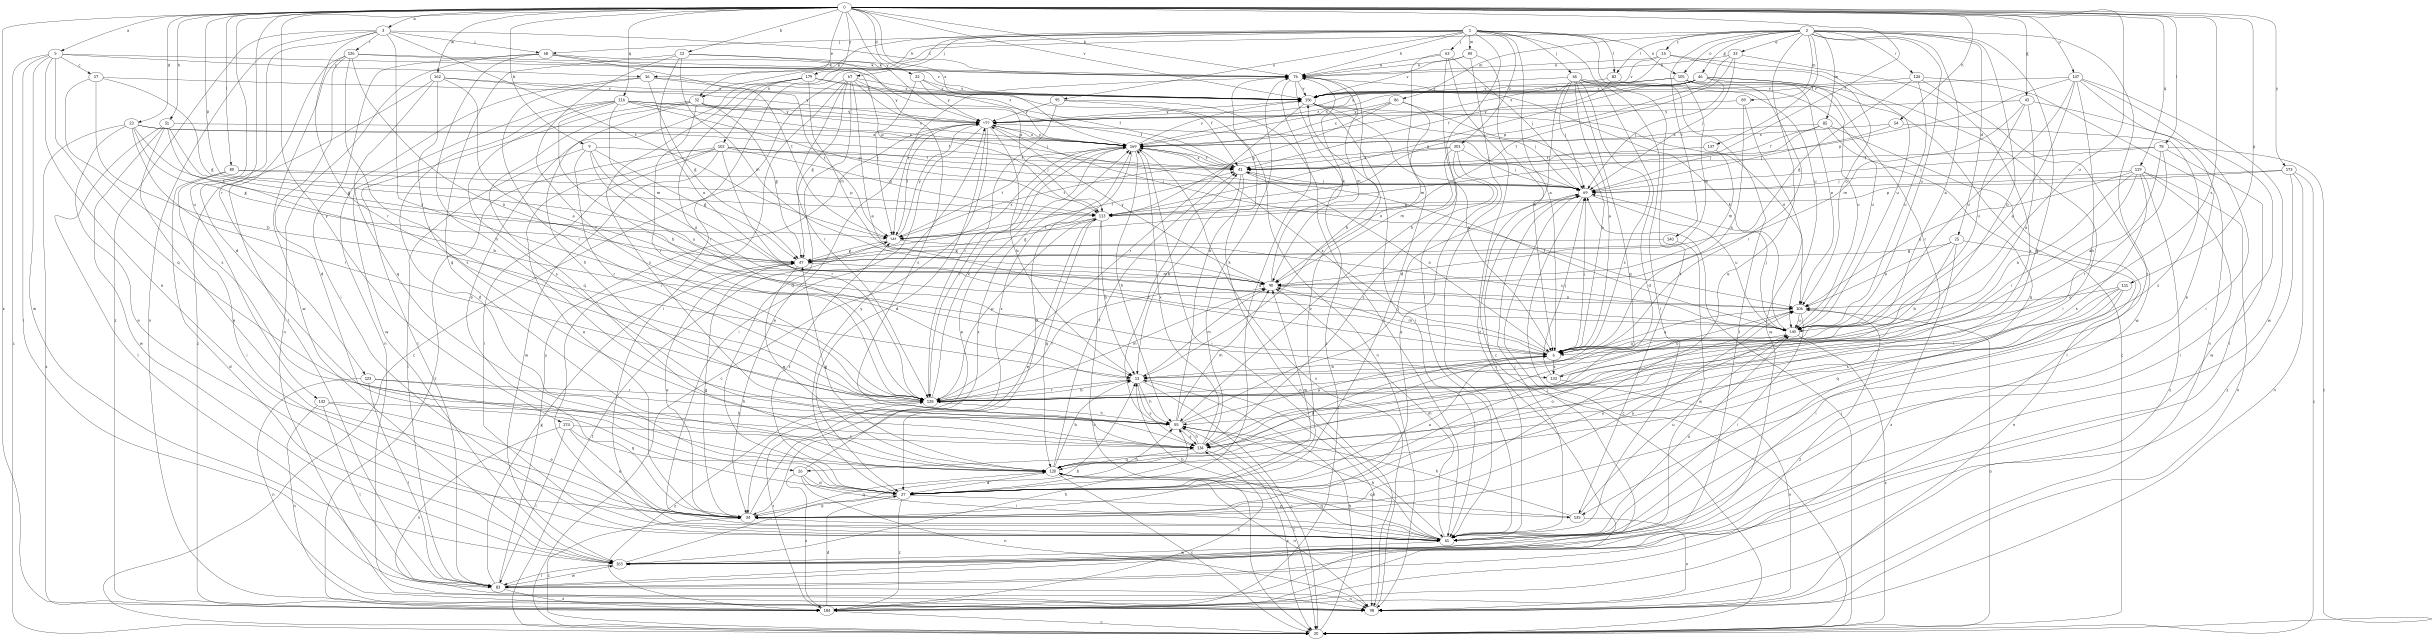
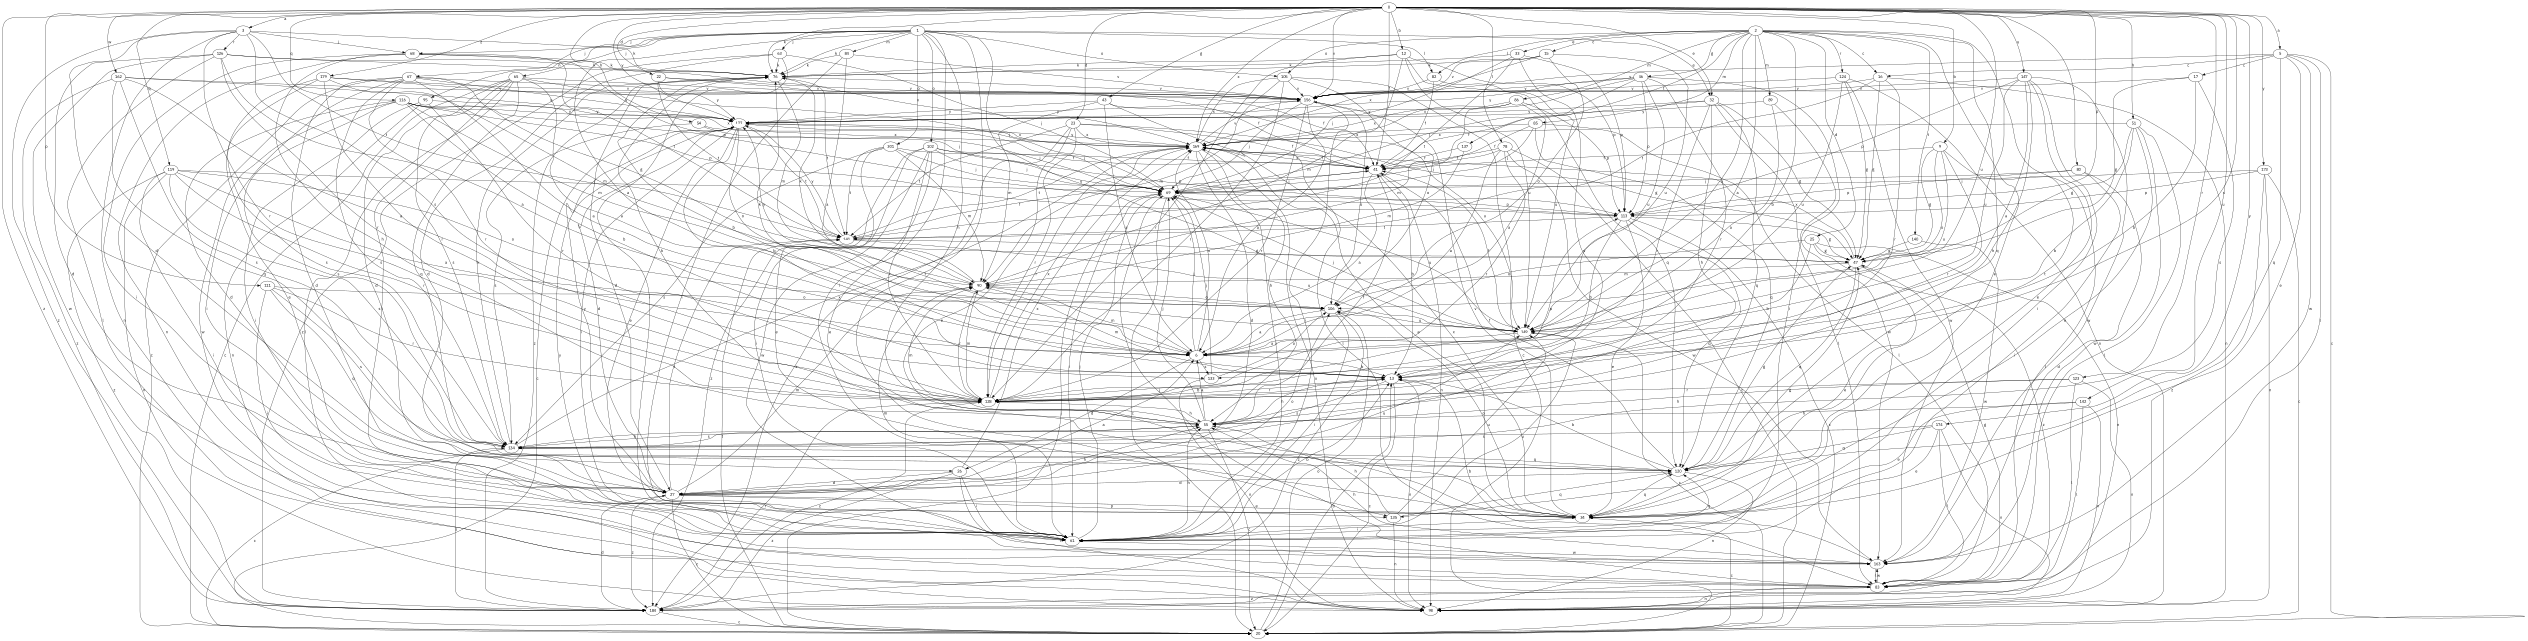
(1178, 546) -> (764, 621)
